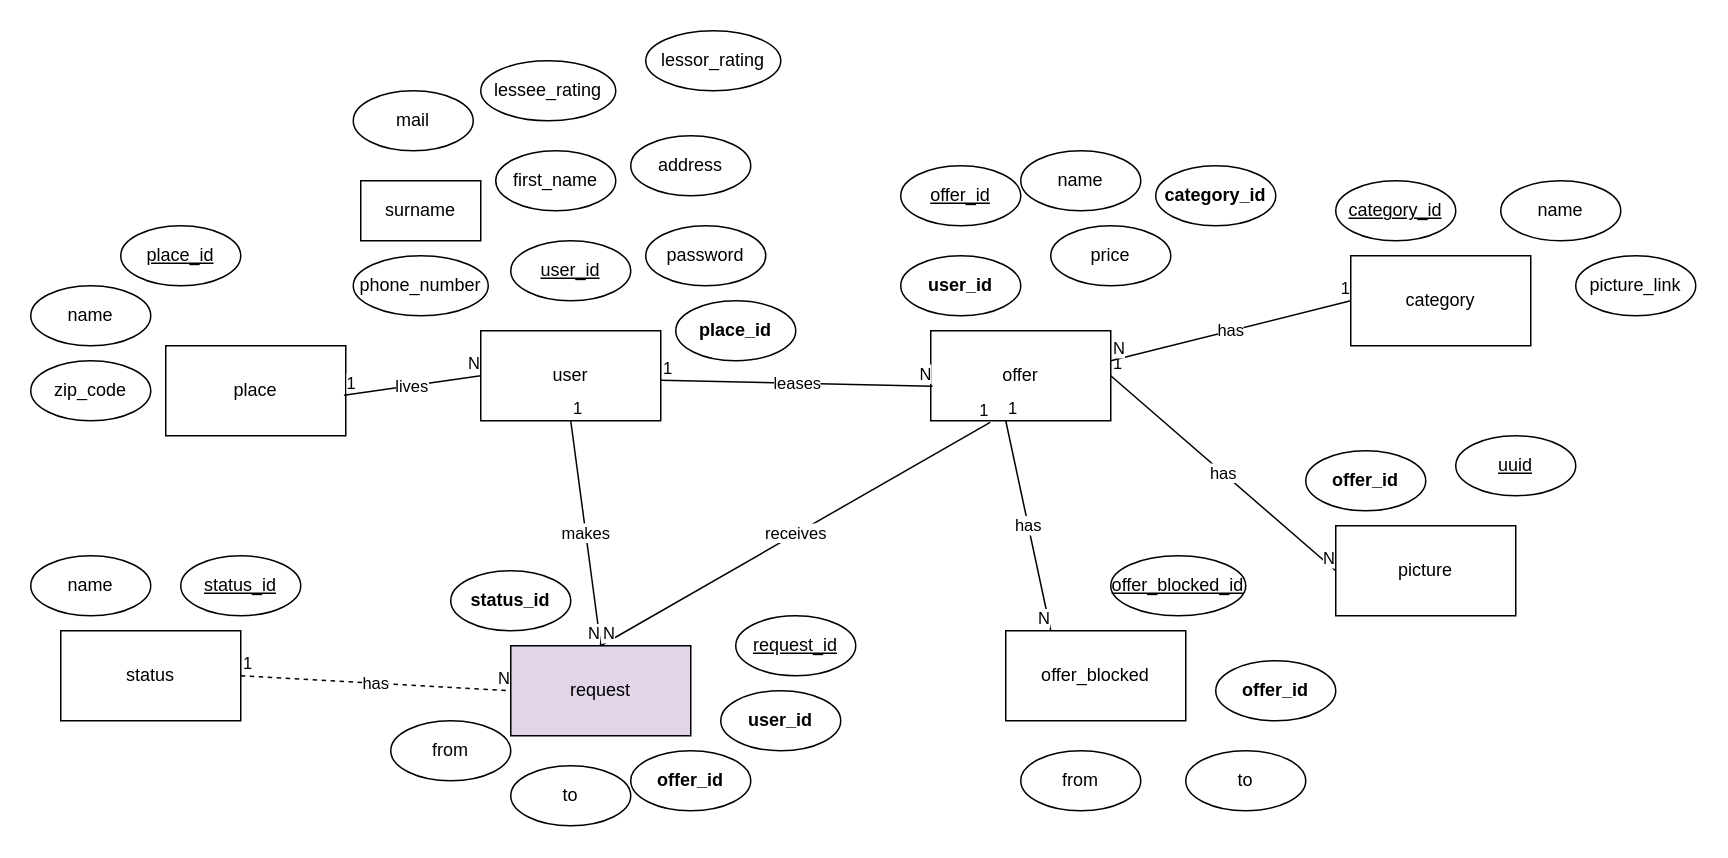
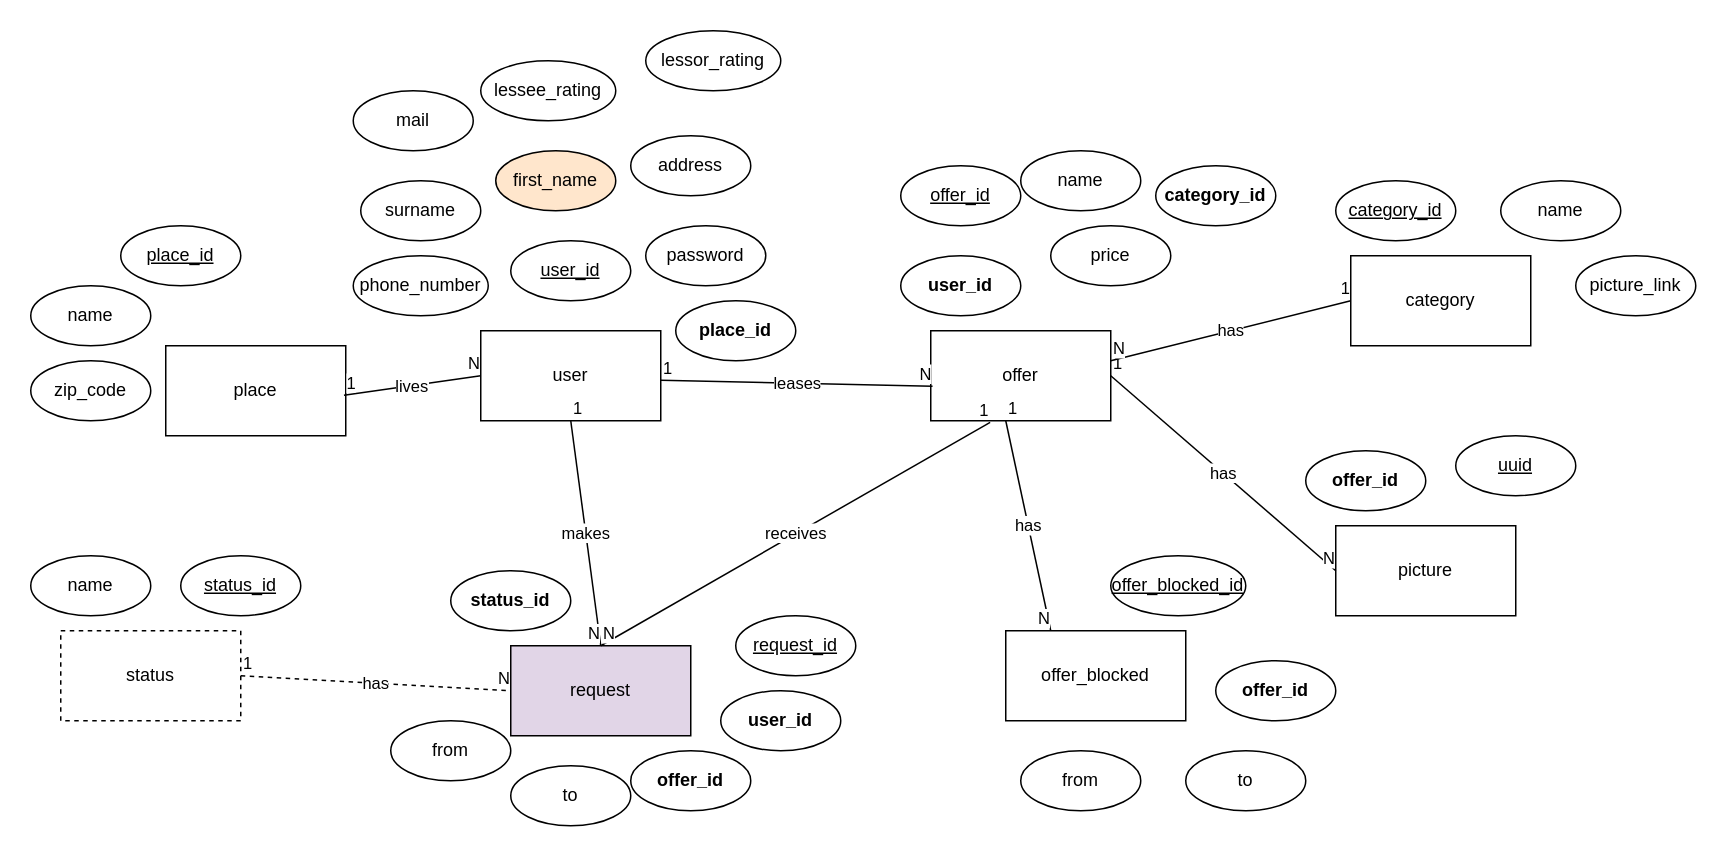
(556, 181) -> (556, 181)
(421, 211) -> (421, 211)
(151, 676) -> (151, 676)
